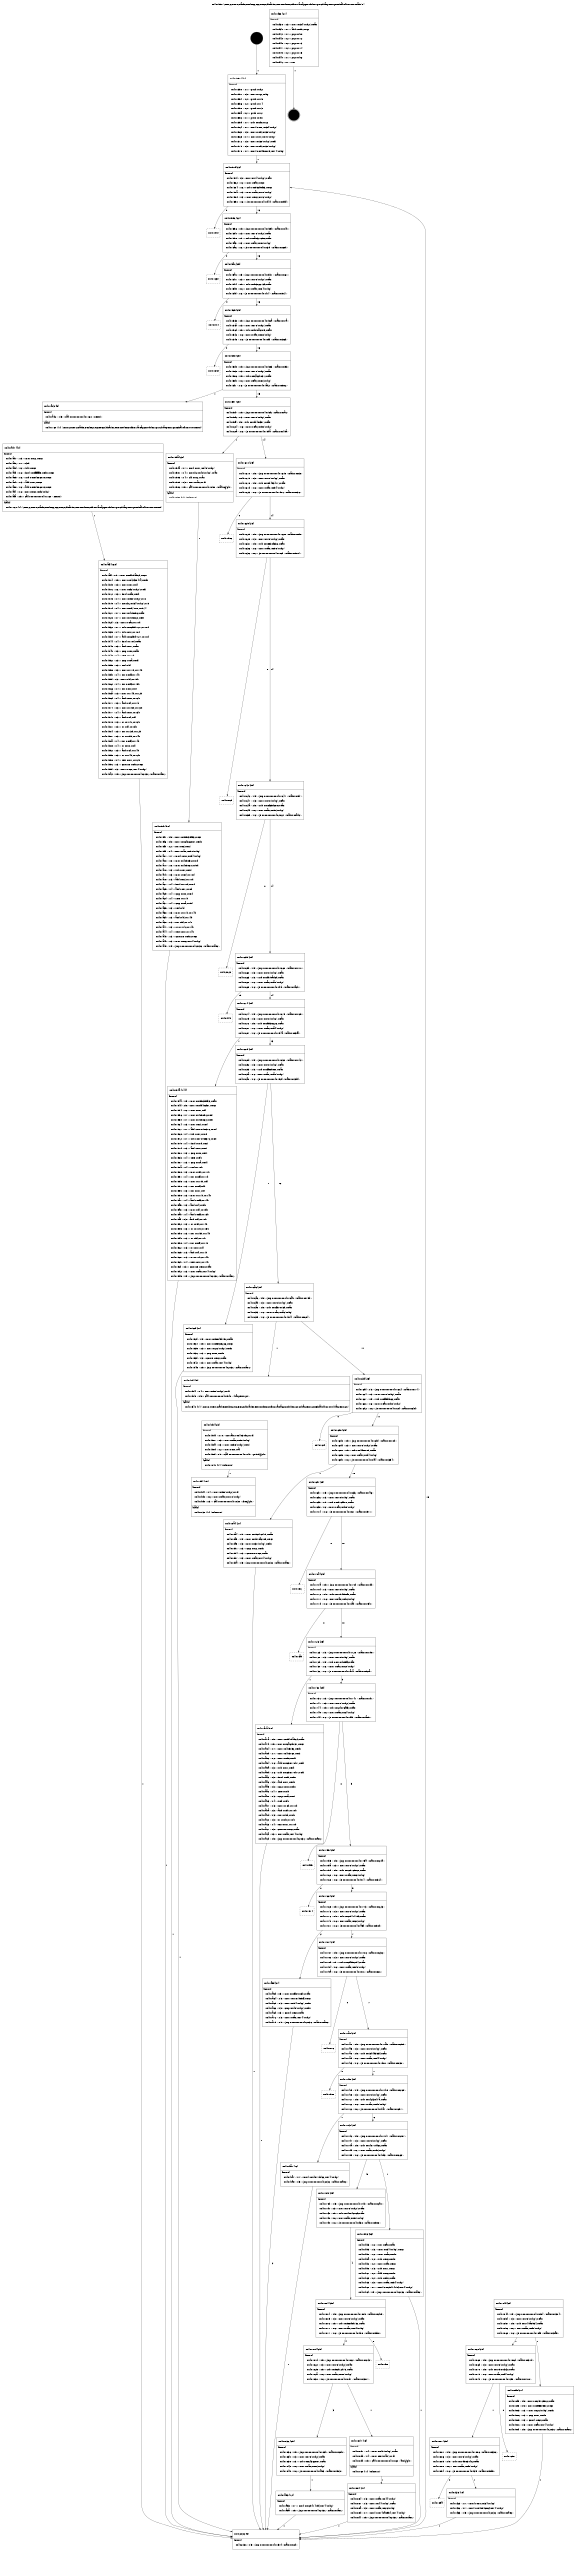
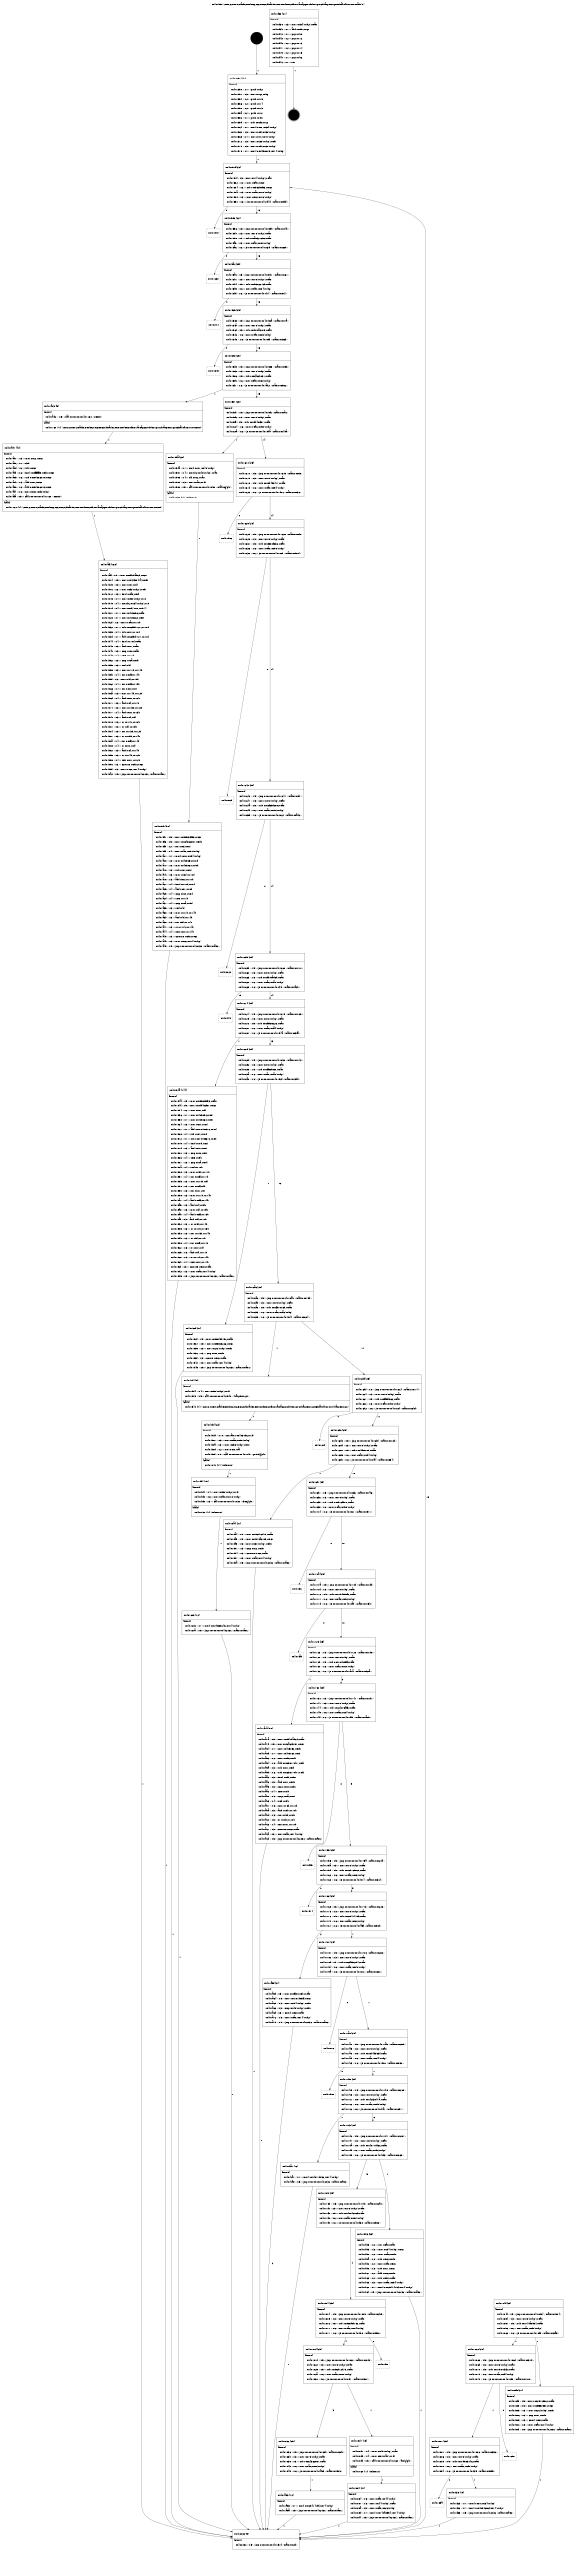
none -> (109, 437)
none -> (253, 1415)
none -> (216, 1623)
